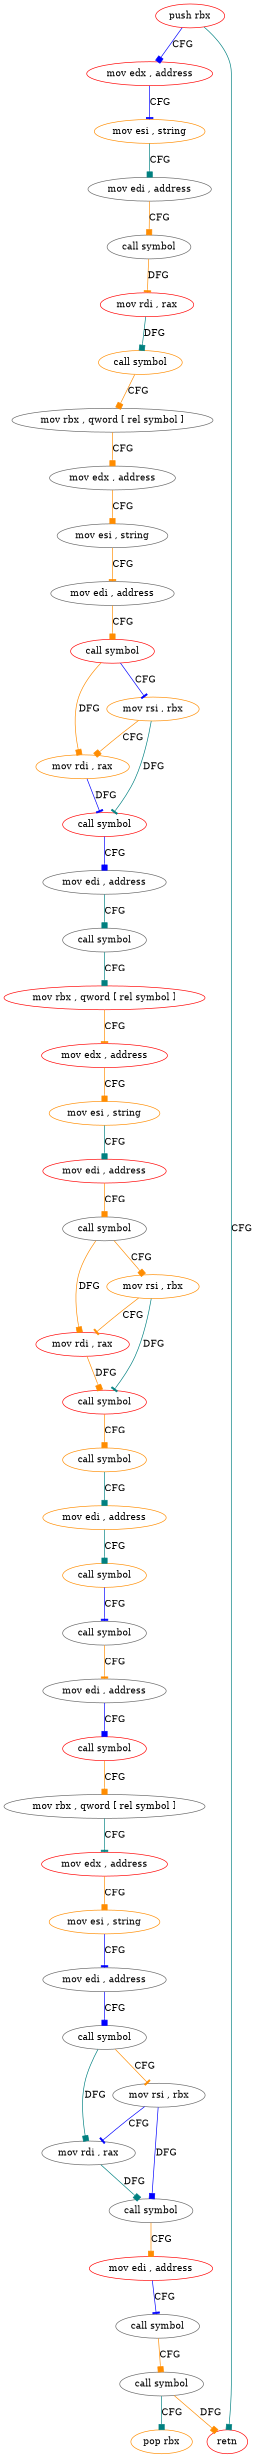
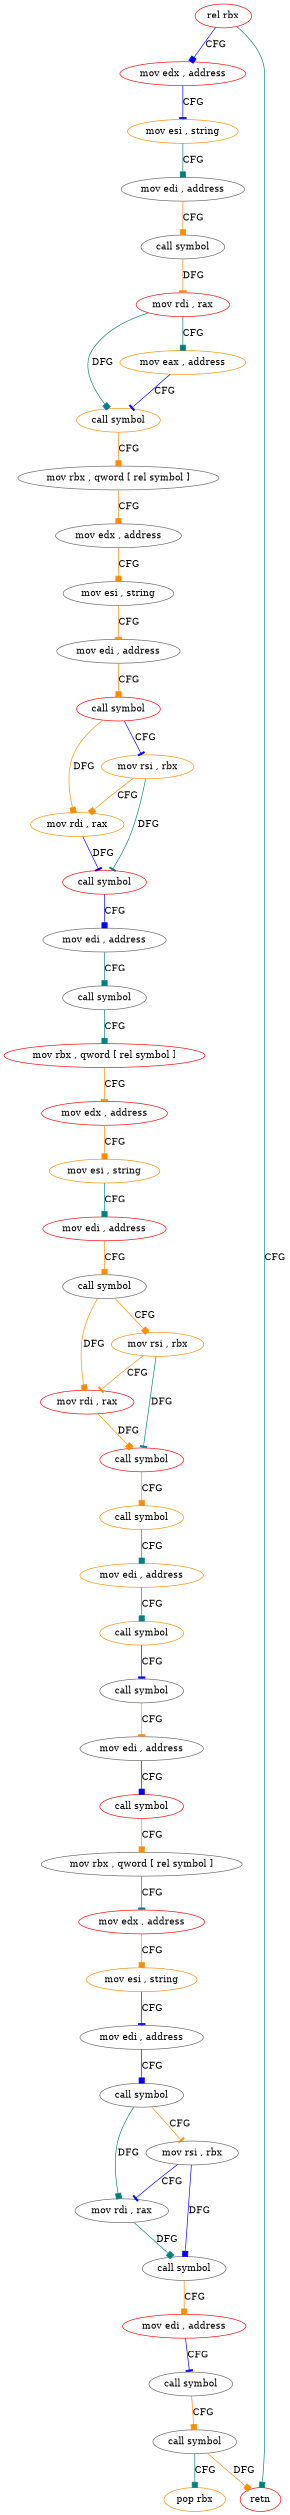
(190, 16) -> (223, 16)
none -> (183, 362)
